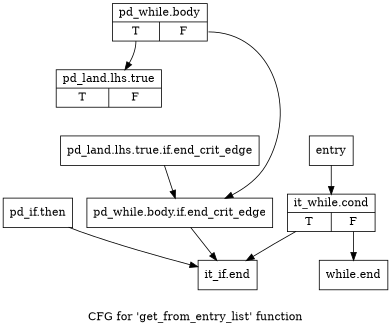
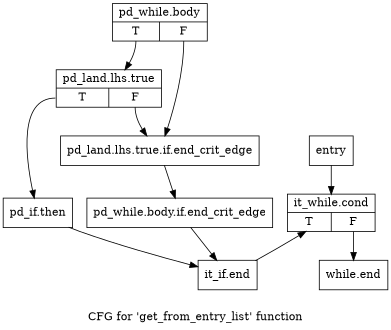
(279, 103) -> (179, 85)
none -> (137, 119)
none -> (27, 137)
(274, 244) -> (277, 248)
